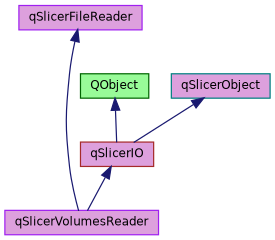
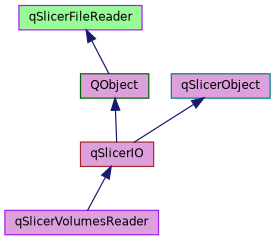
(80, 18) -> (80, 18)
(115, 86) -> (115, 86)
(66, 126) -> (100, 57)
